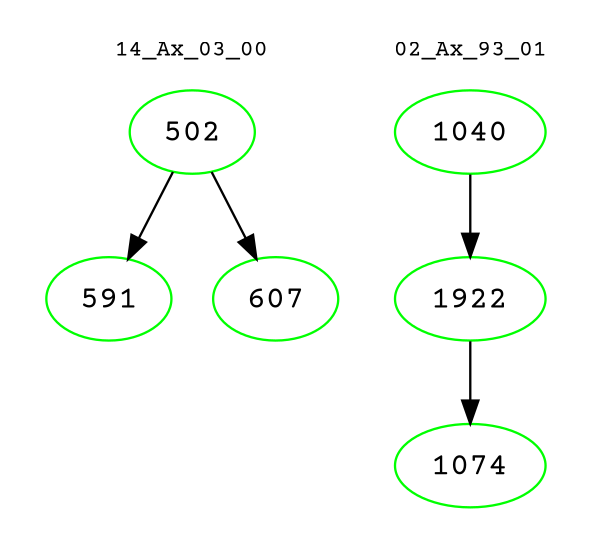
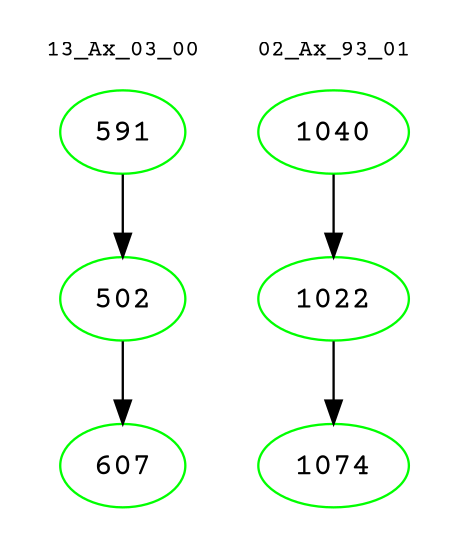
(192, 50) -> (124, 50)
(156, 205) -> (123, 204)
(470, 299) -> (334, 299)
